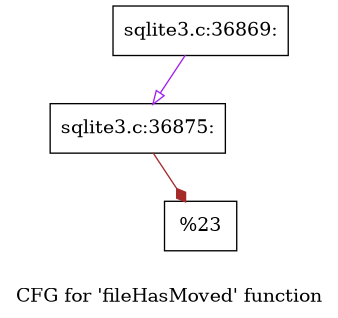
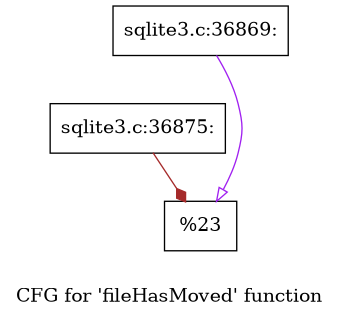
(173, 74) -> (242, 122)
